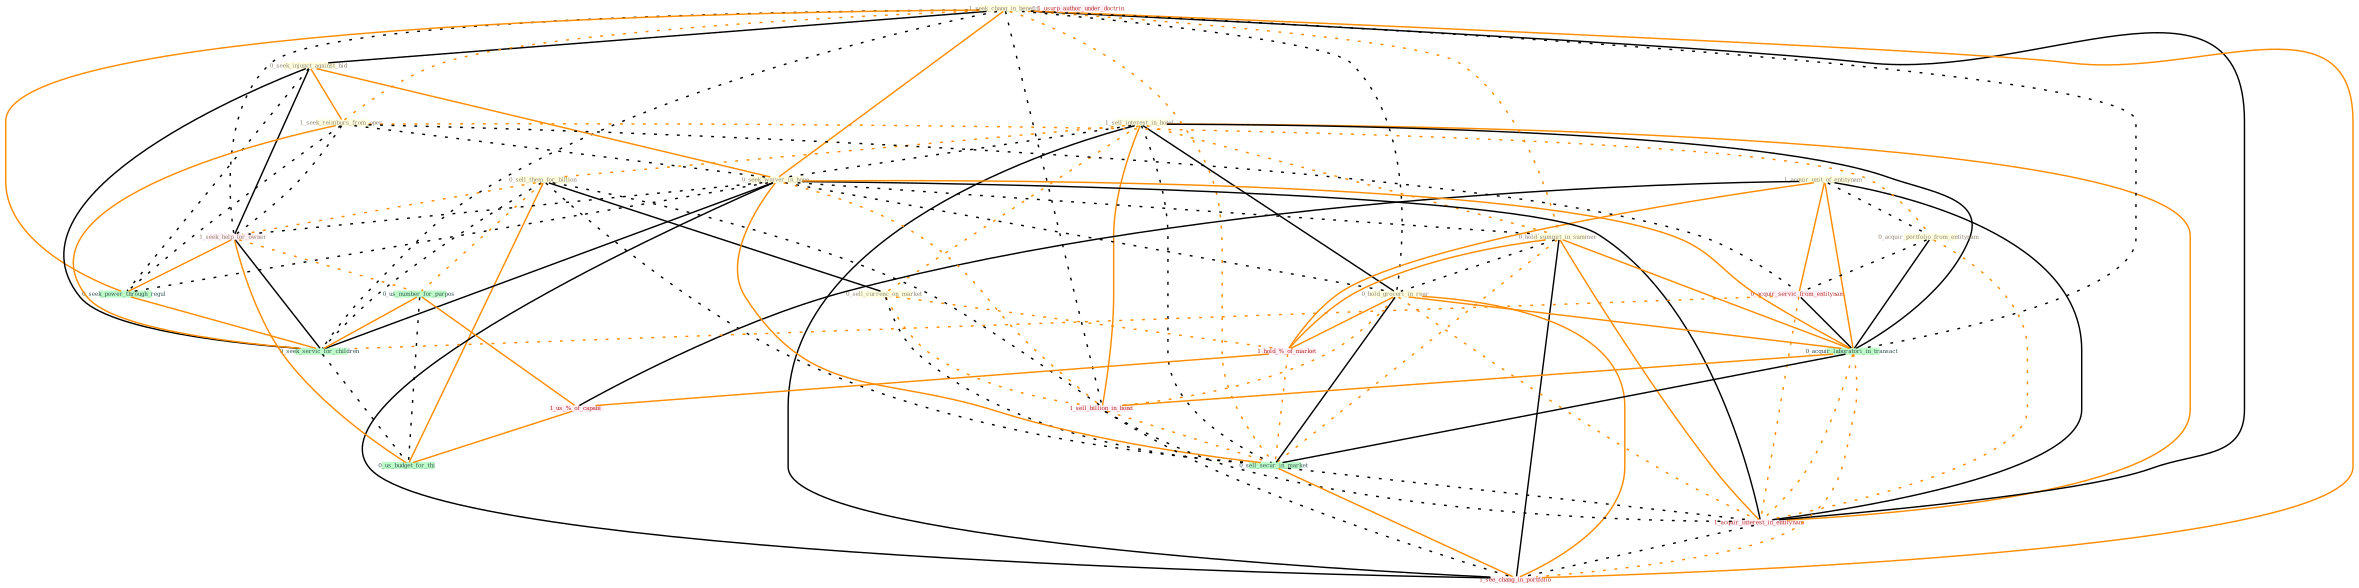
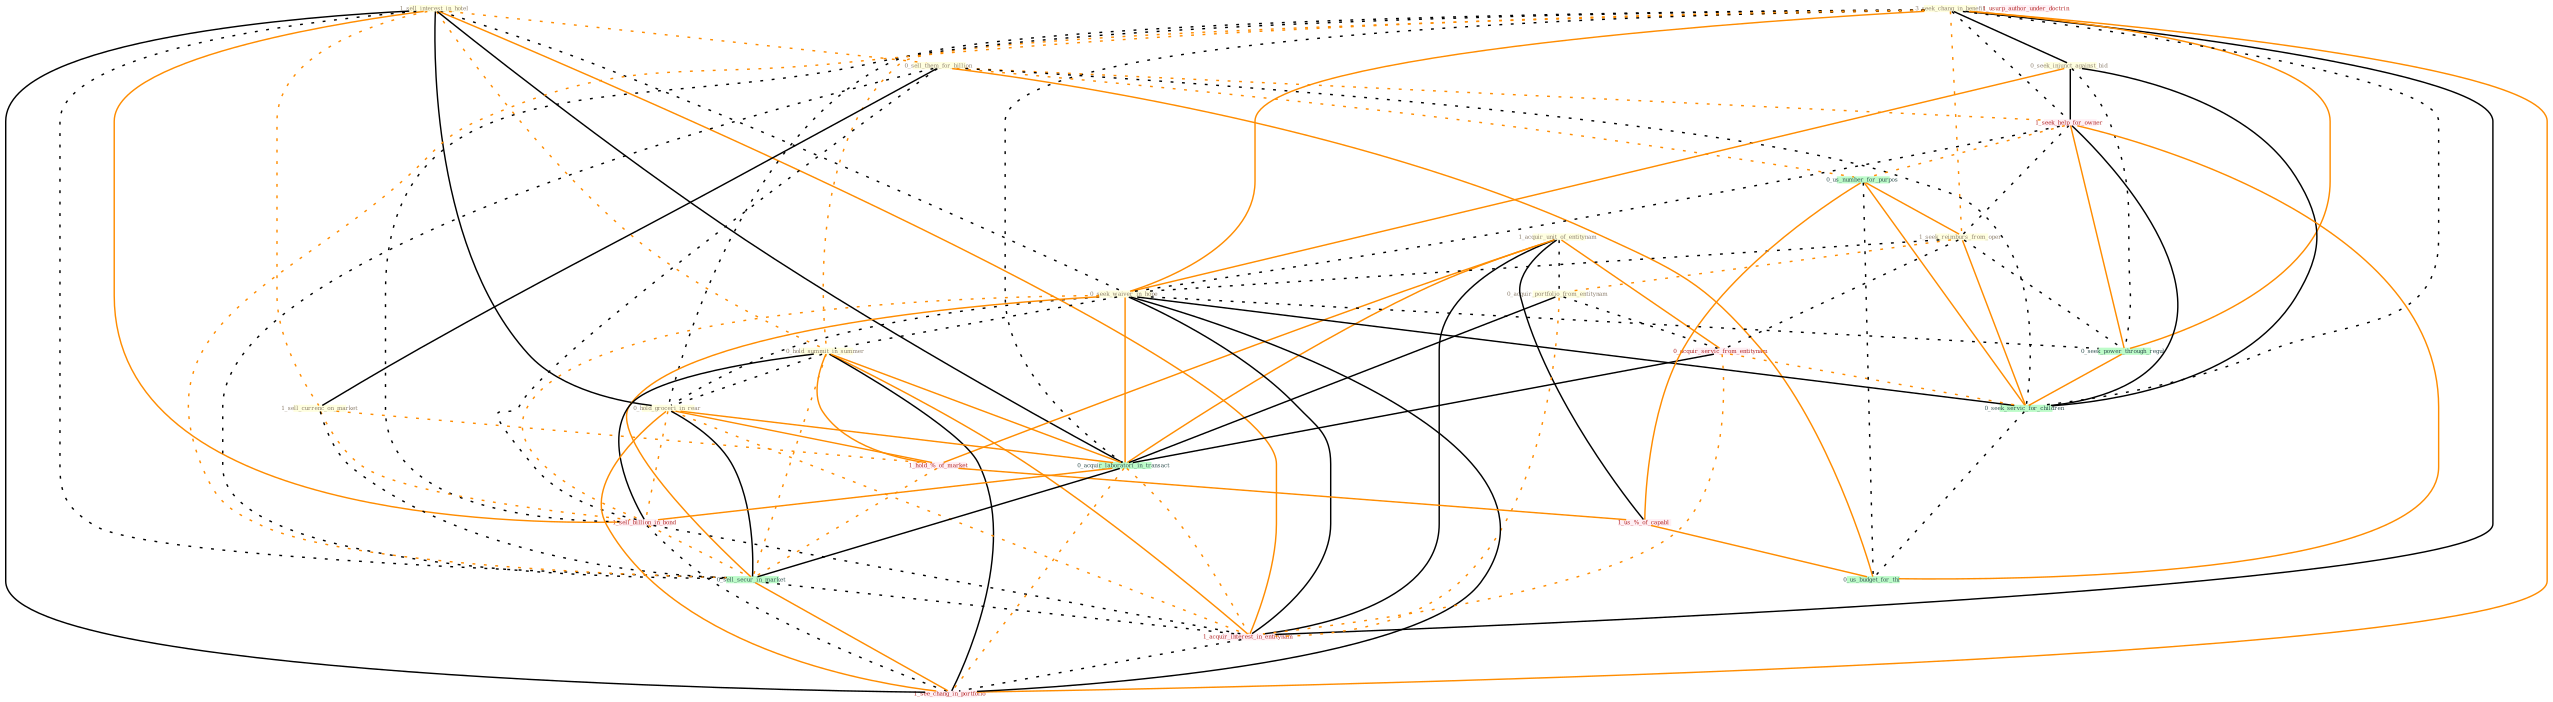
(1005, 9) -> (1950, 9)
(326, 94) -> (1913, 209)
(234, 237) -> (2070, 123)
(885, 294) -> (320, 408)
none -> (690, 377)
